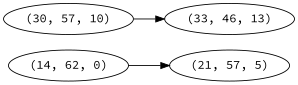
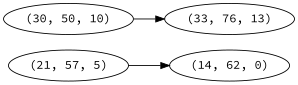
(68, 19) -> (68, 19)
(230, 19) -> (230, 19)
(145, 66) -> (145, 66)
